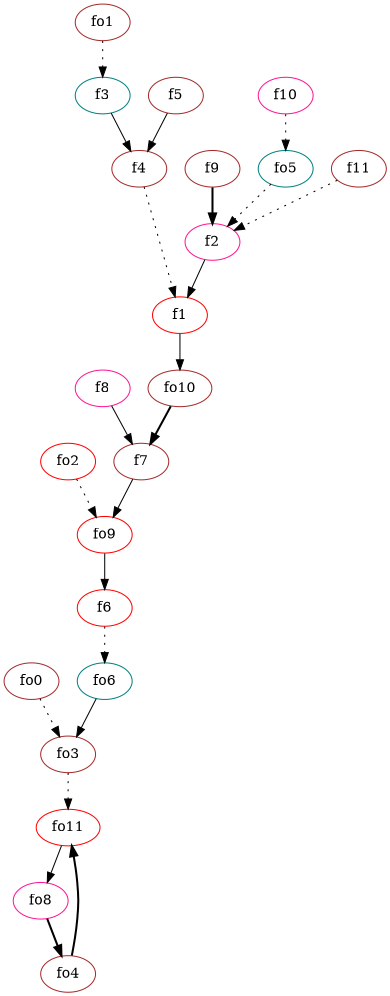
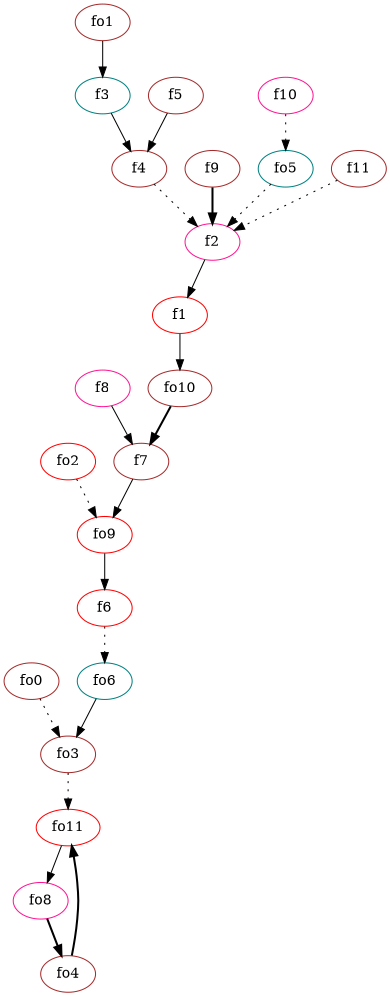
(103, 54) -> (103, 54)
(158, 237) -> (172, 202)
